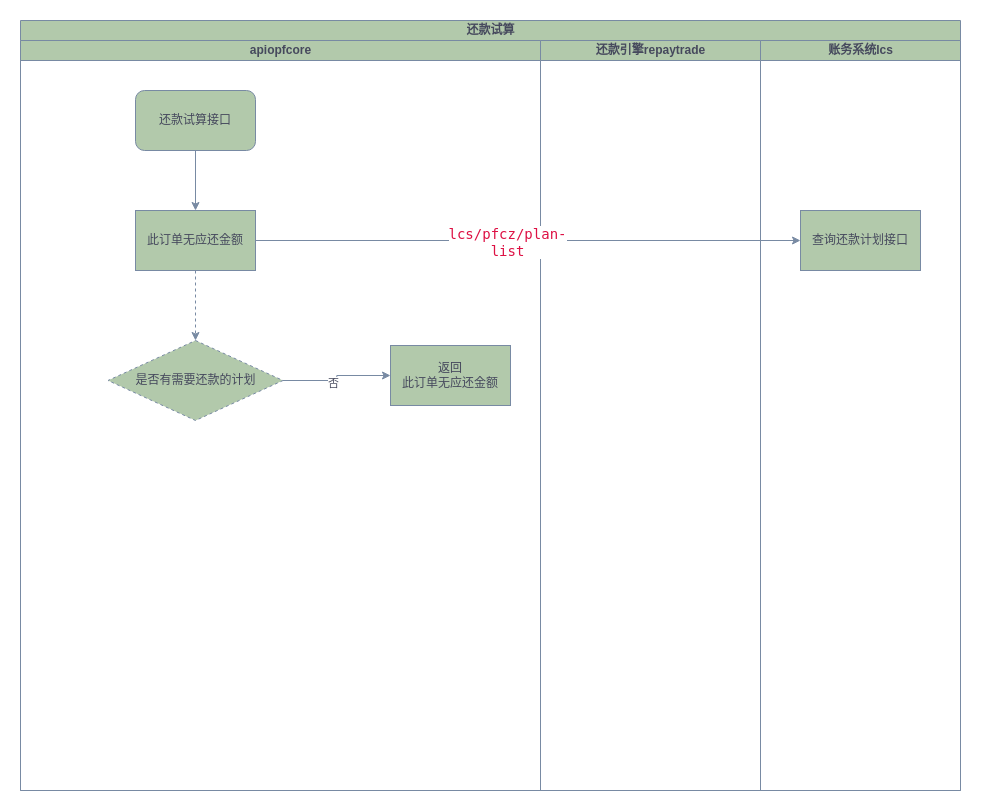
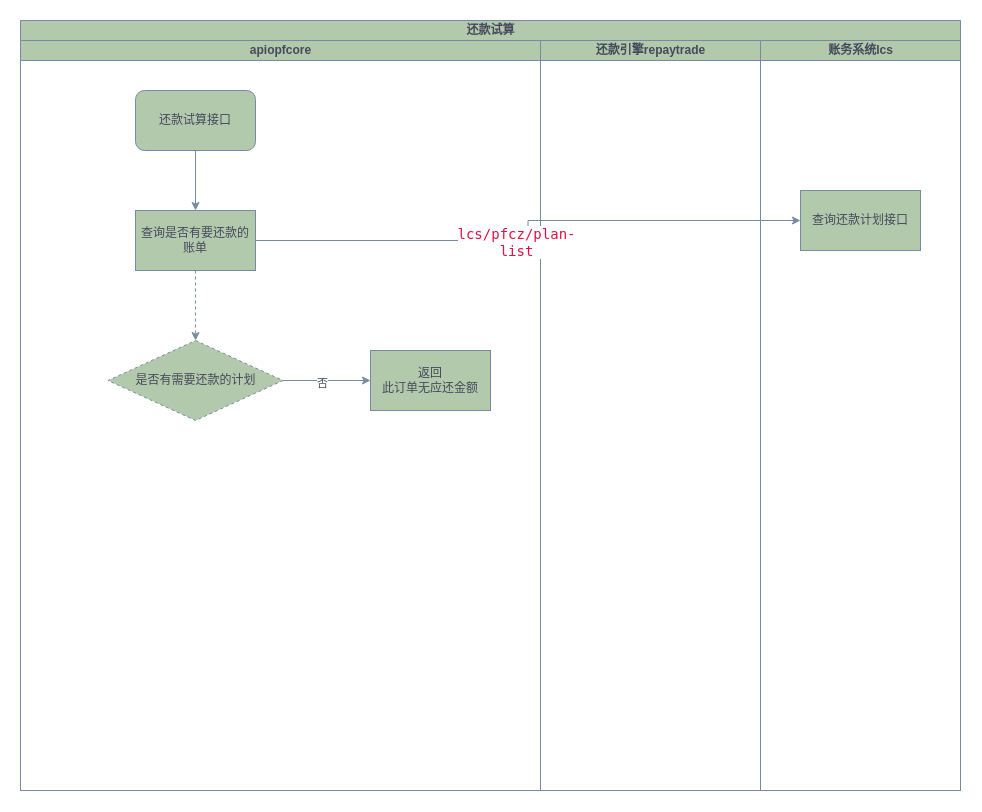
(196, 241) -> (196, 241)
(861, 241) -> (861, 221)
(451, 376) -> (431, 381)
